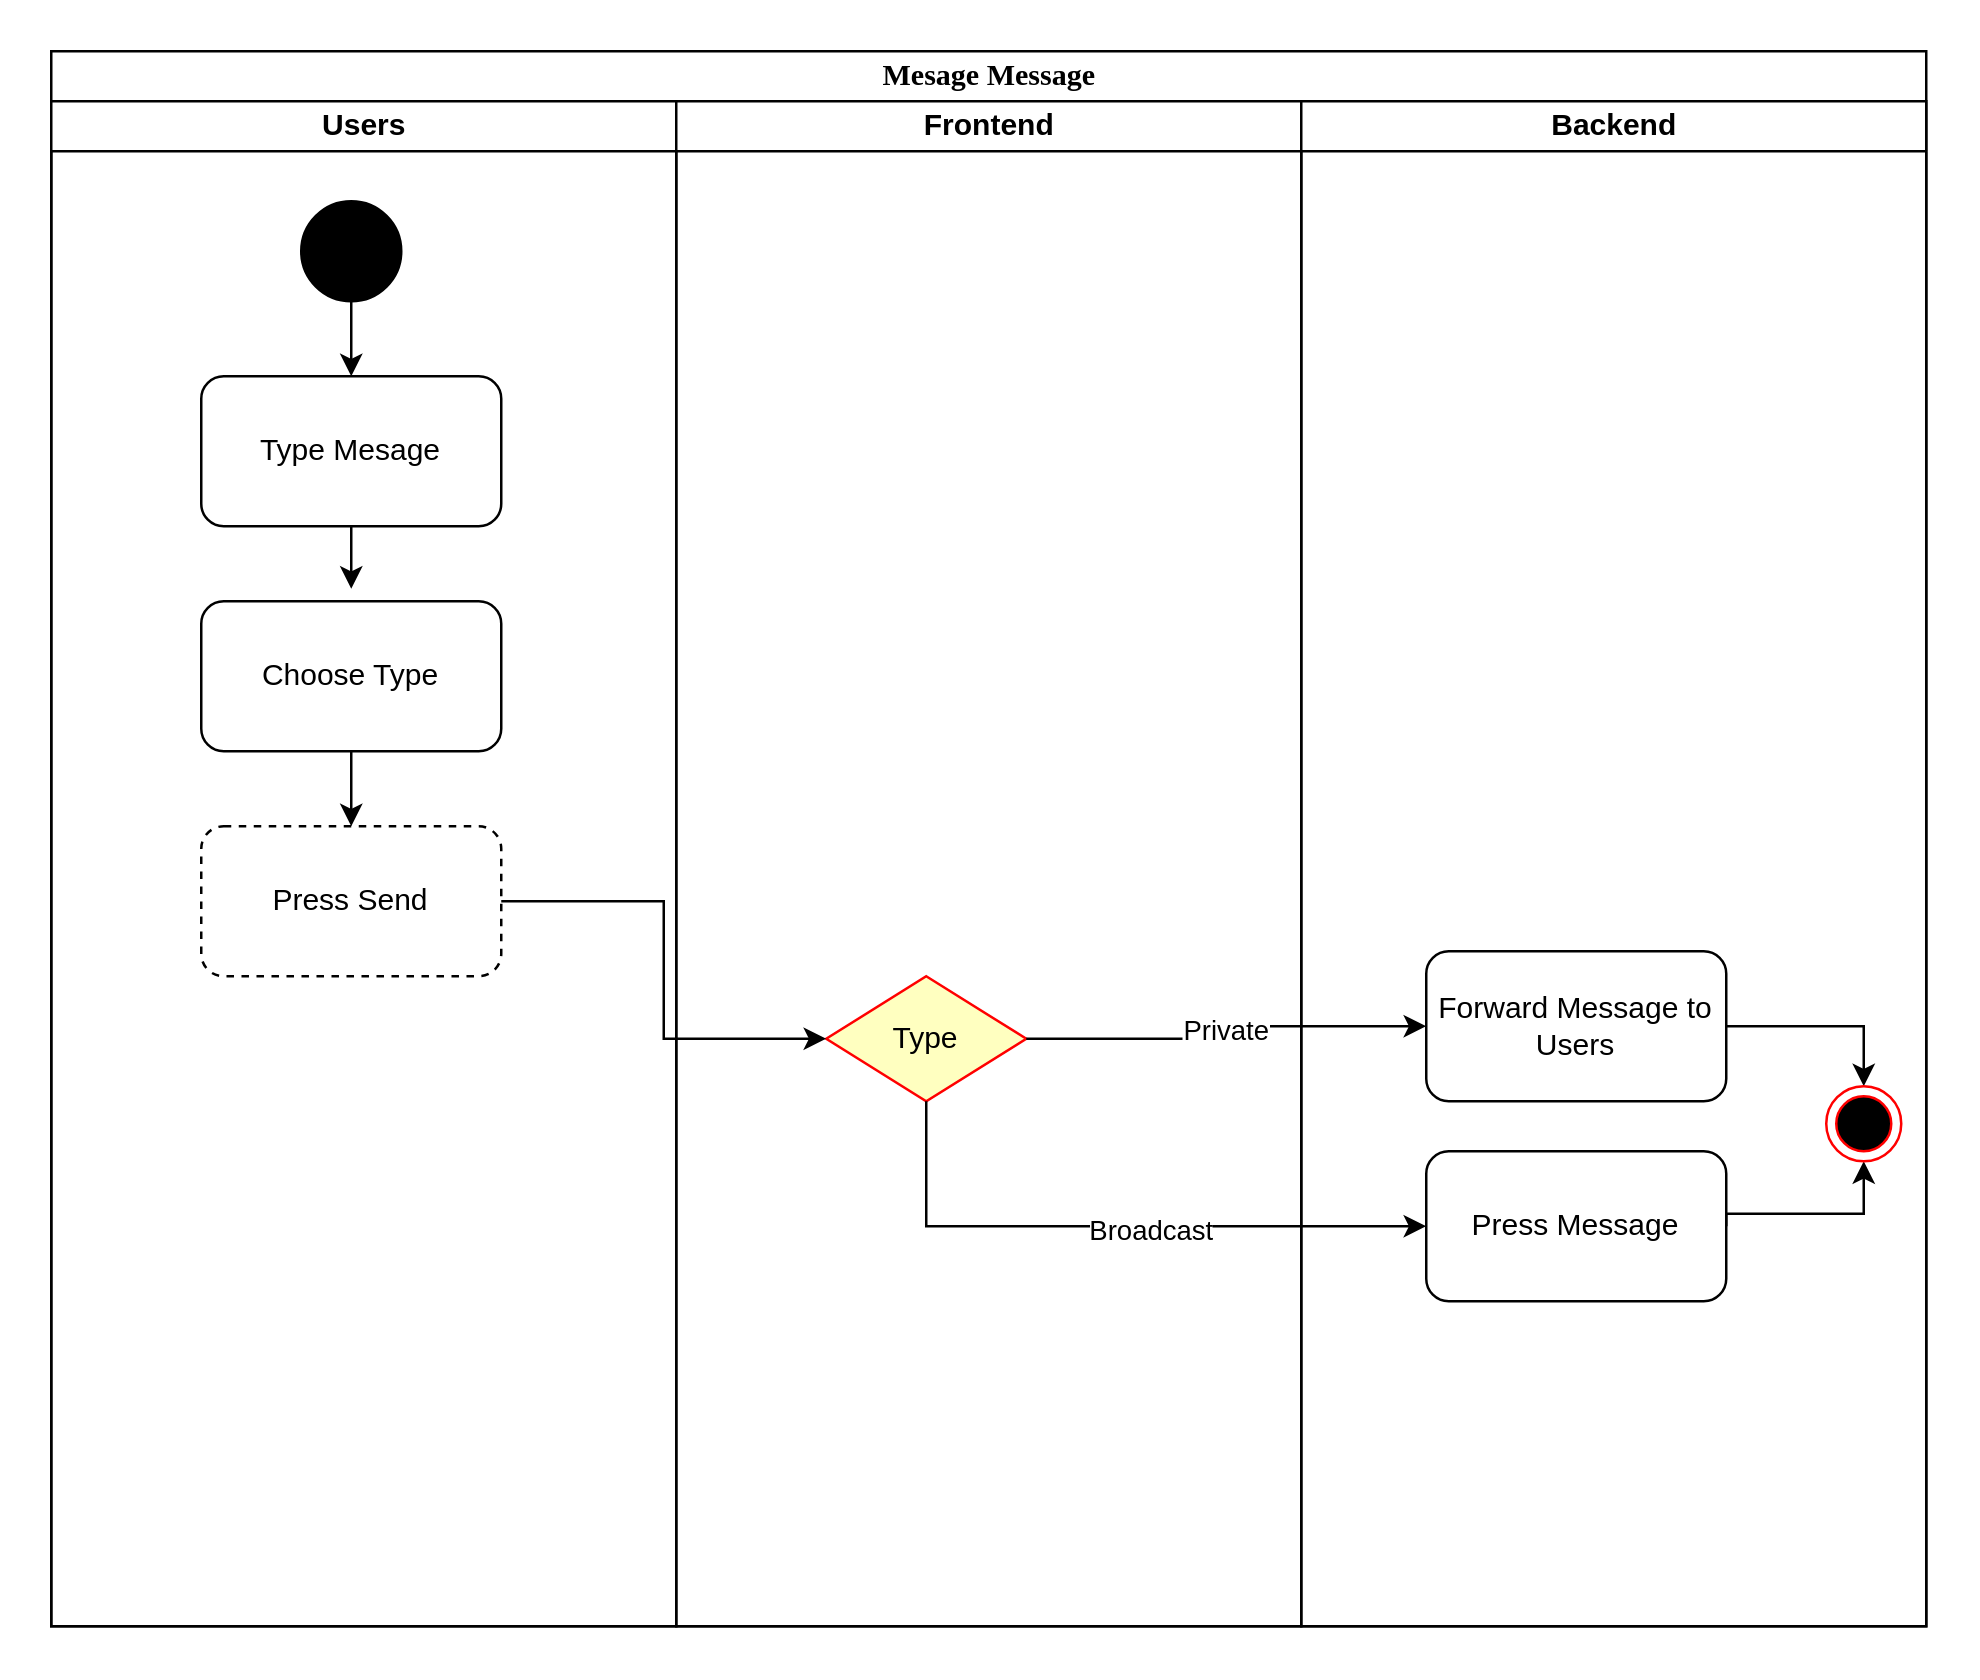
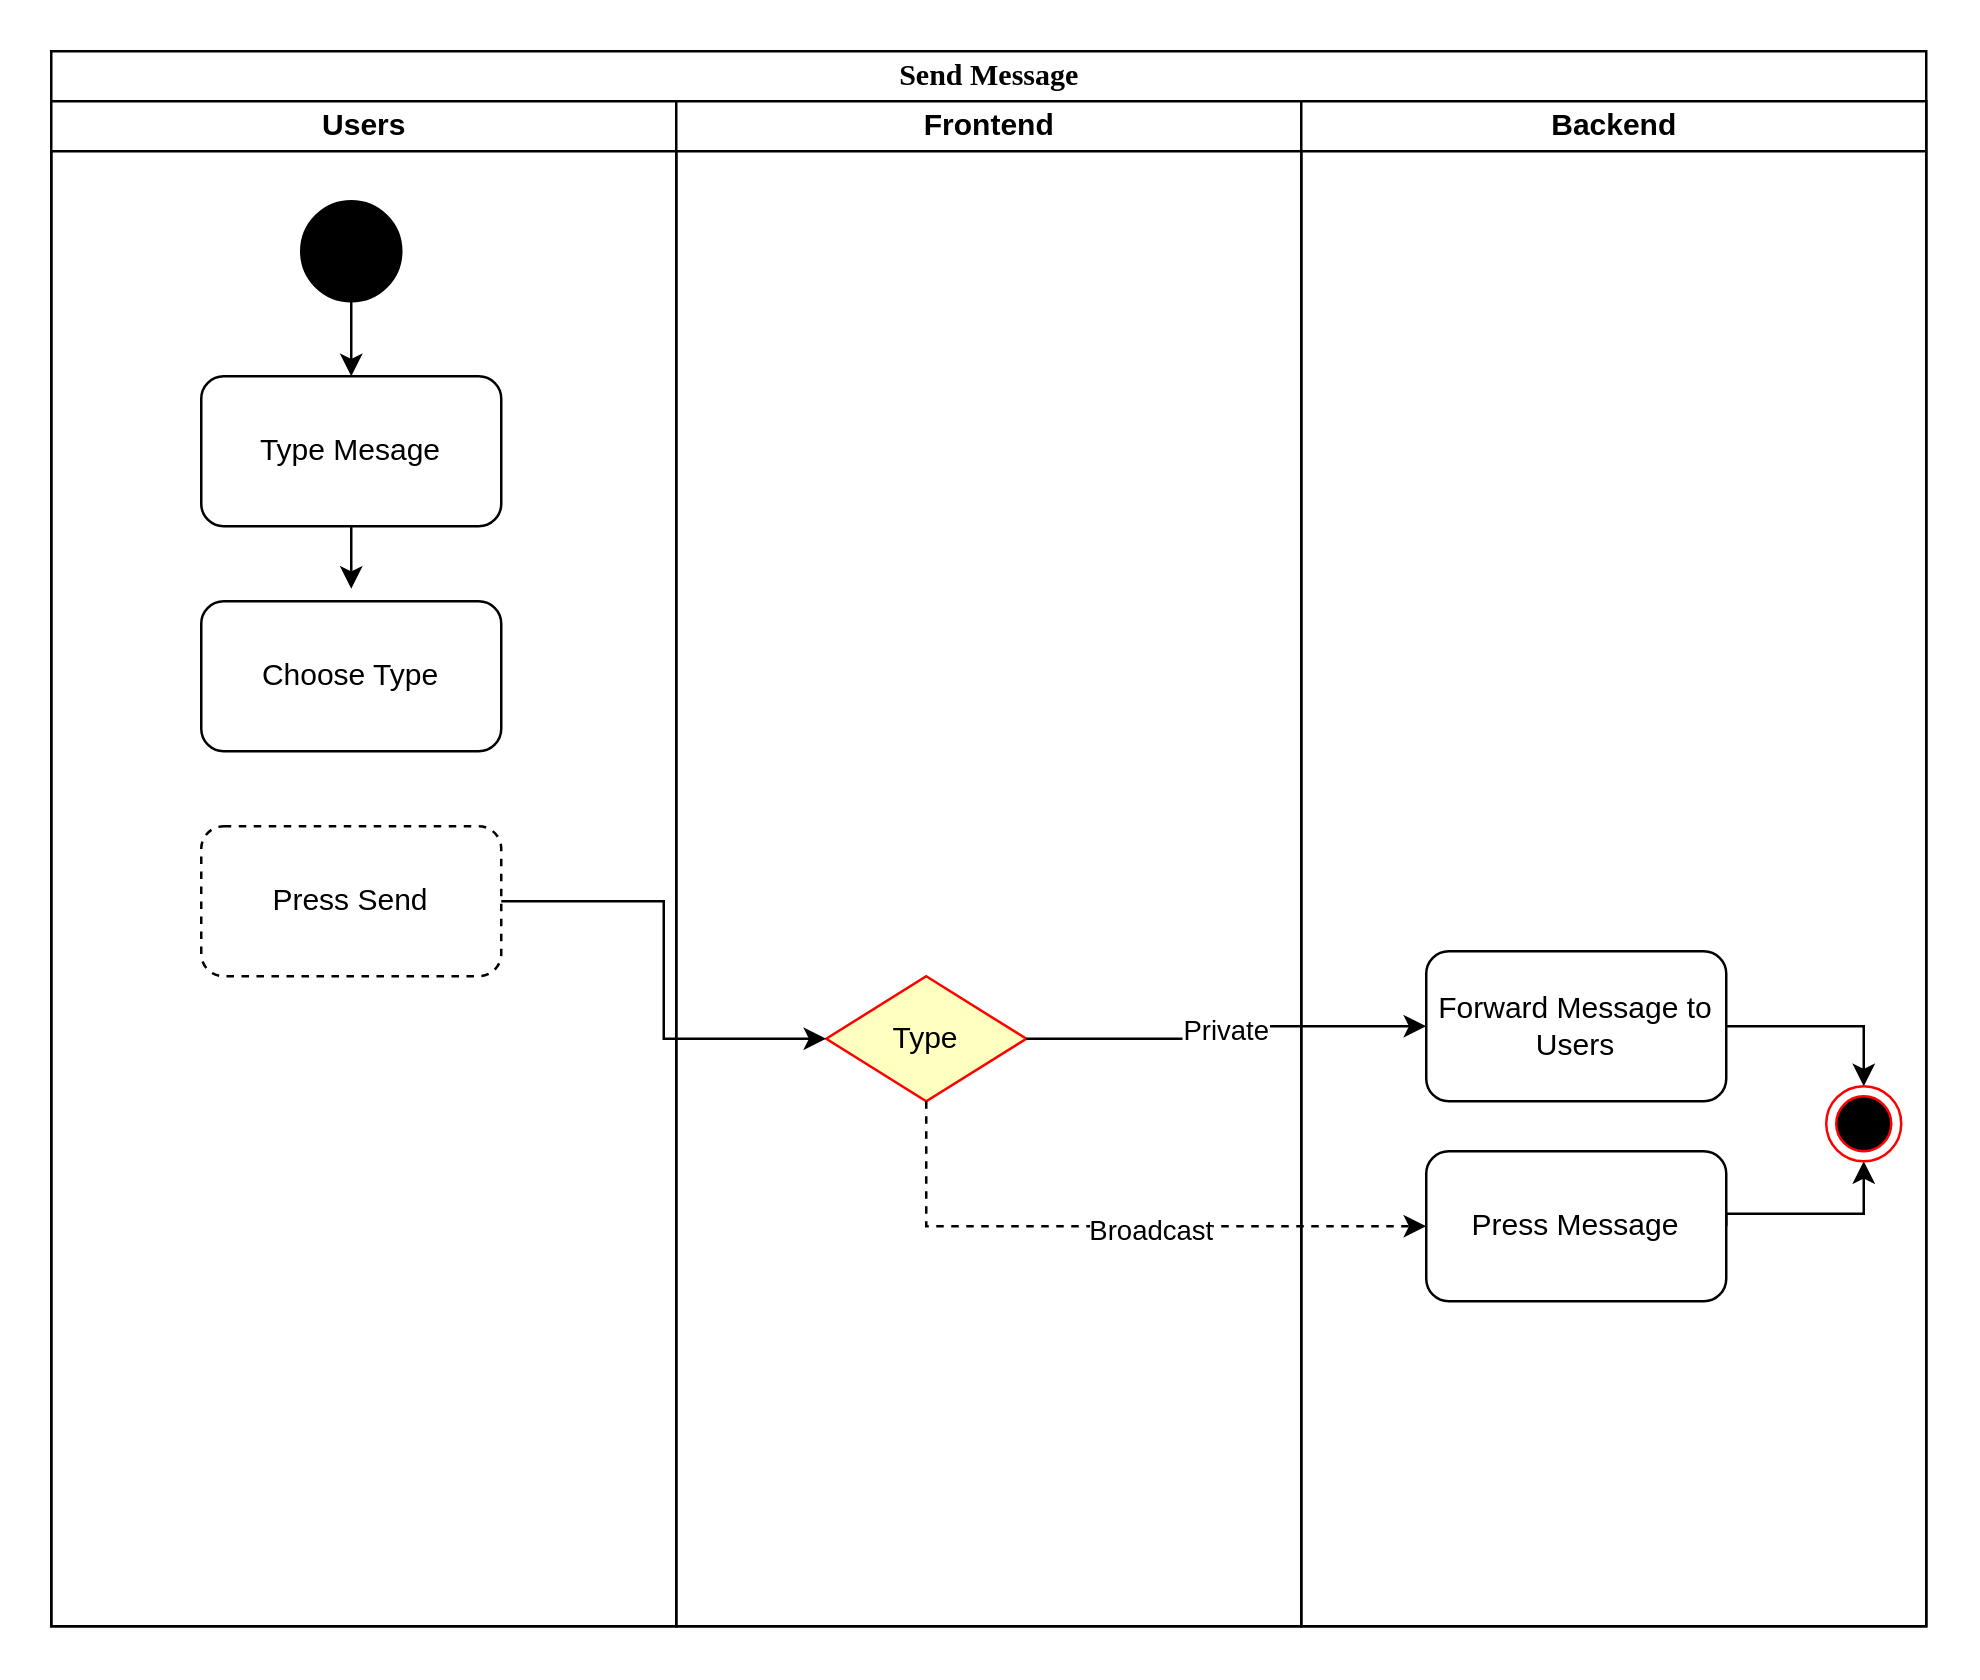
(990, 76) -> (990, 76)
(351, 780) -> none
(947, 1226) -> (947, 1226)
